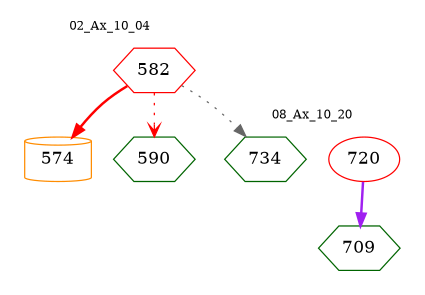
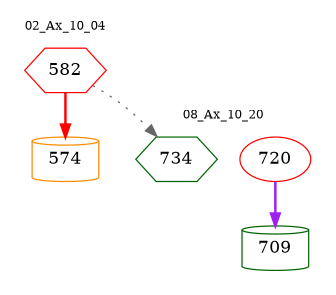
(154, 159) -> none
(359, 248) -> (275, 248)
